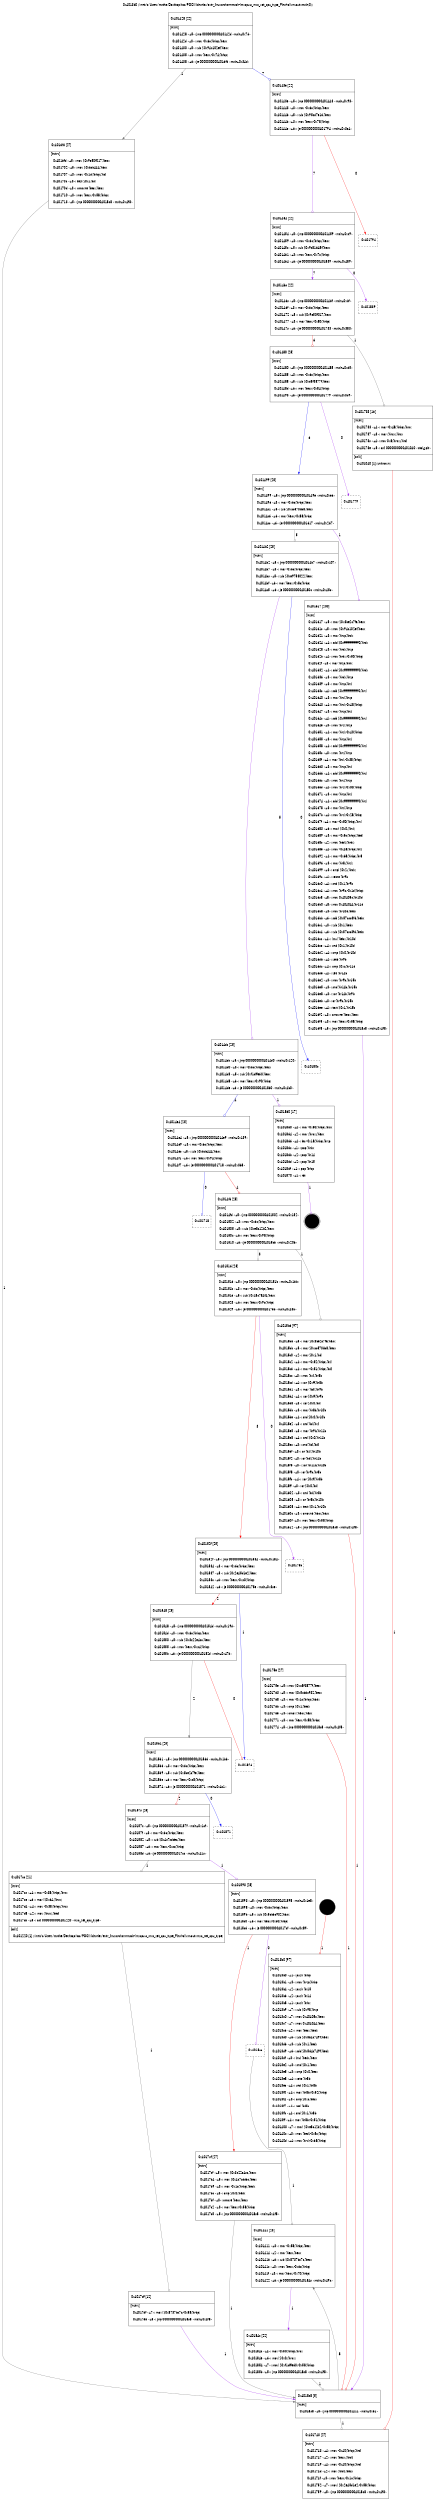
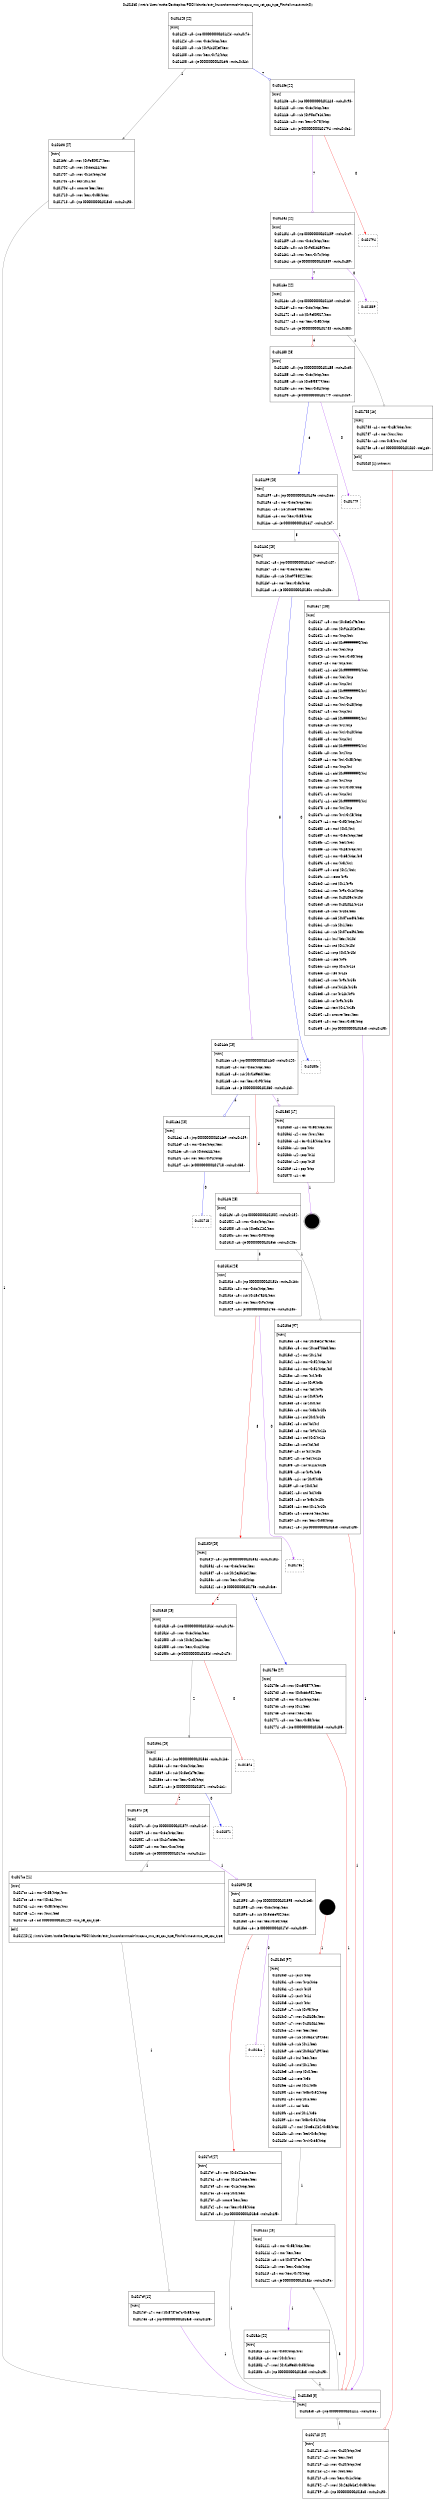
(232, 1182) -> (256, 1143)
(242, 1675) -> (269, 1628)
(265, 2146) -> (299, 2185)
(341, 2423) -> (338, 2424)
